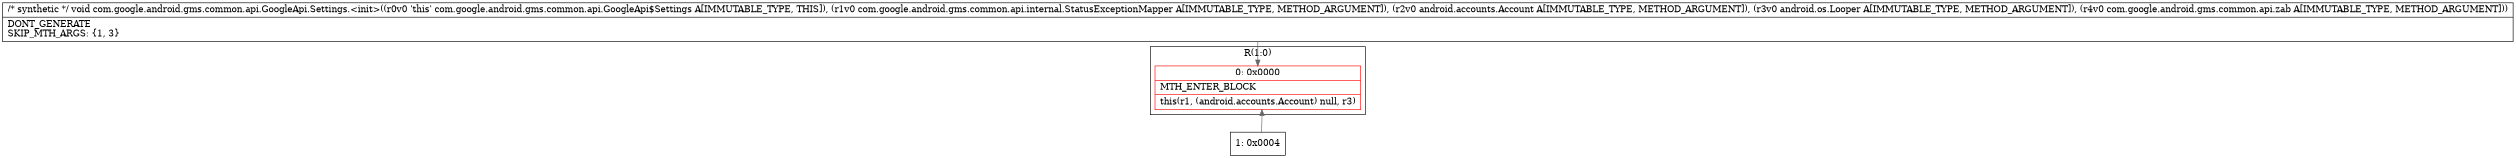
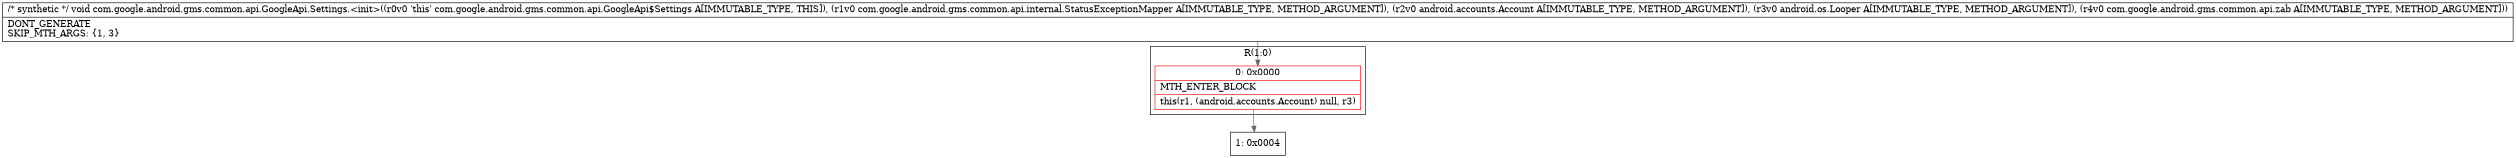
(1262, 124) -> (1254, 119)
